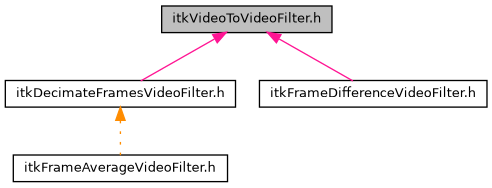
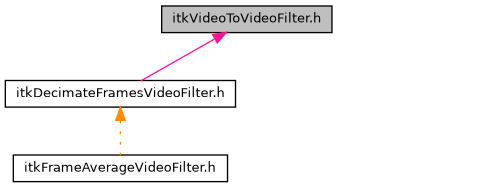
(373, 94) -> none
